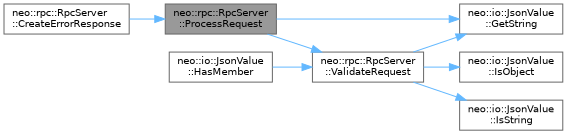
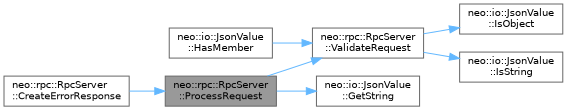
(435, 45) -> none
